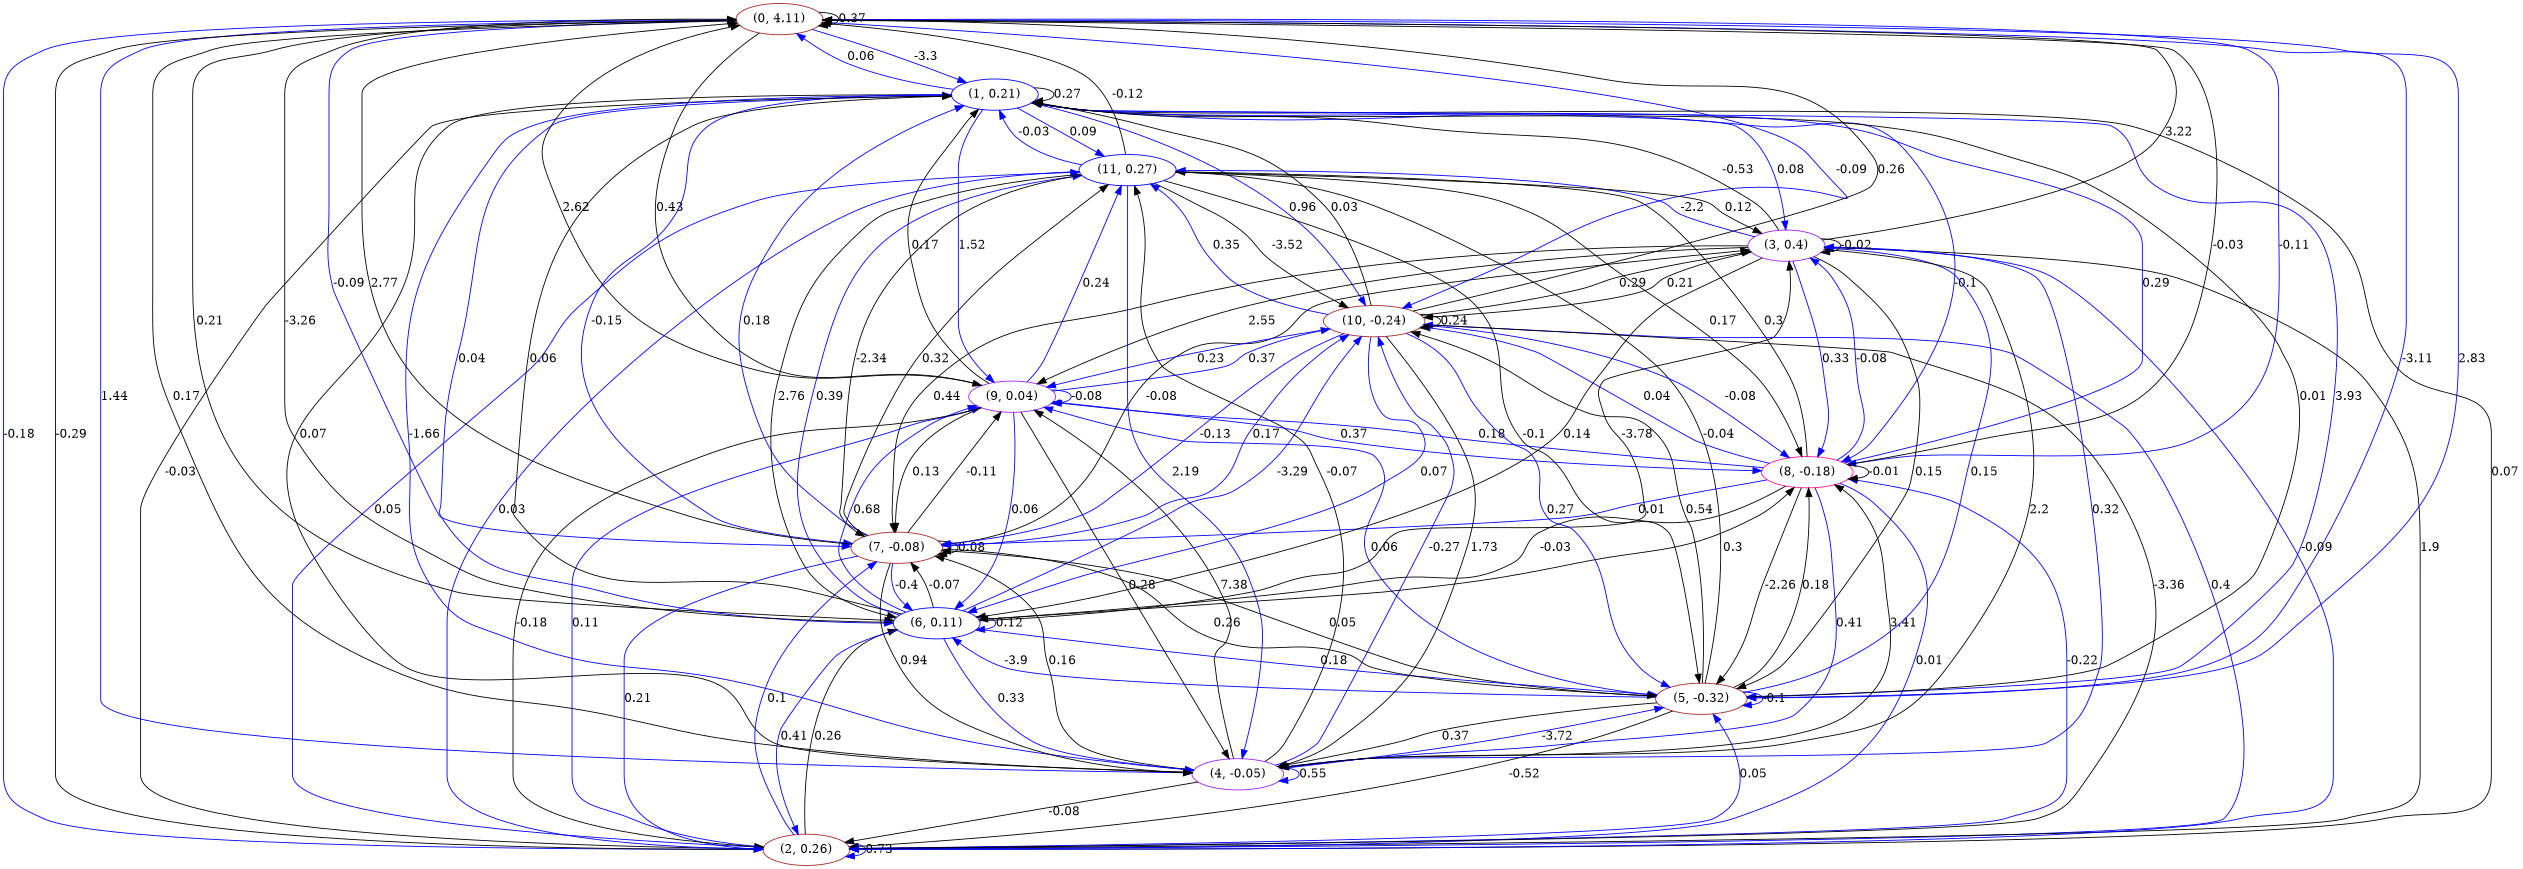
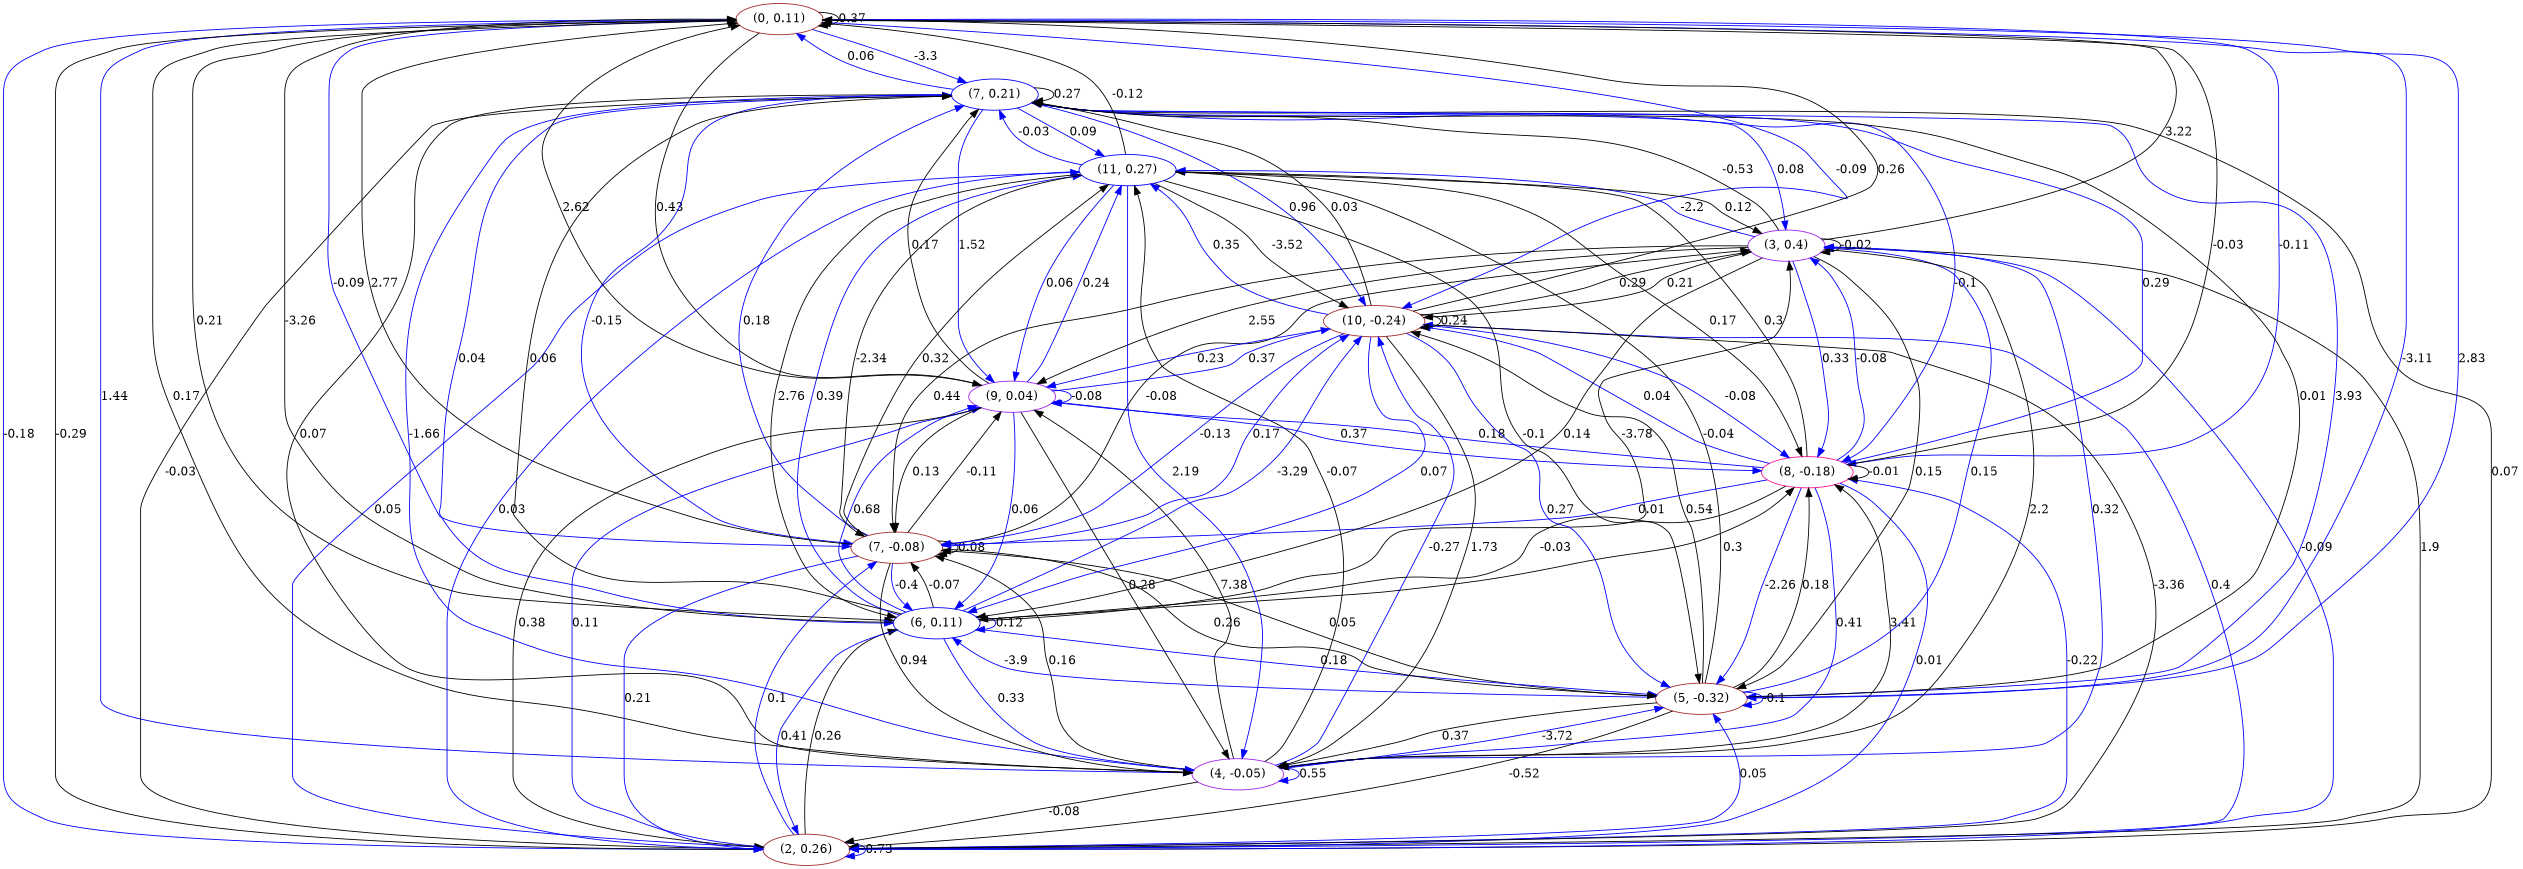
(780, 19) -> (780, 19)
(995, 95) -> (995, 95)
(1375, 508) -> (1049, 271)
(1763, 583) -> (1763, 583)
(532, 623) -> (532, 623)
